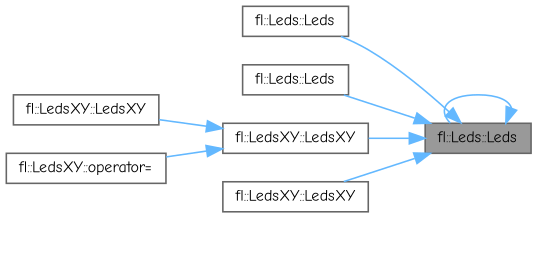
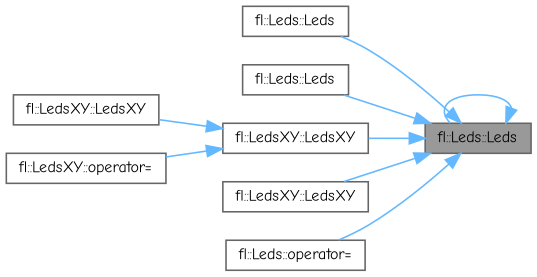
none -> (296, 255)
